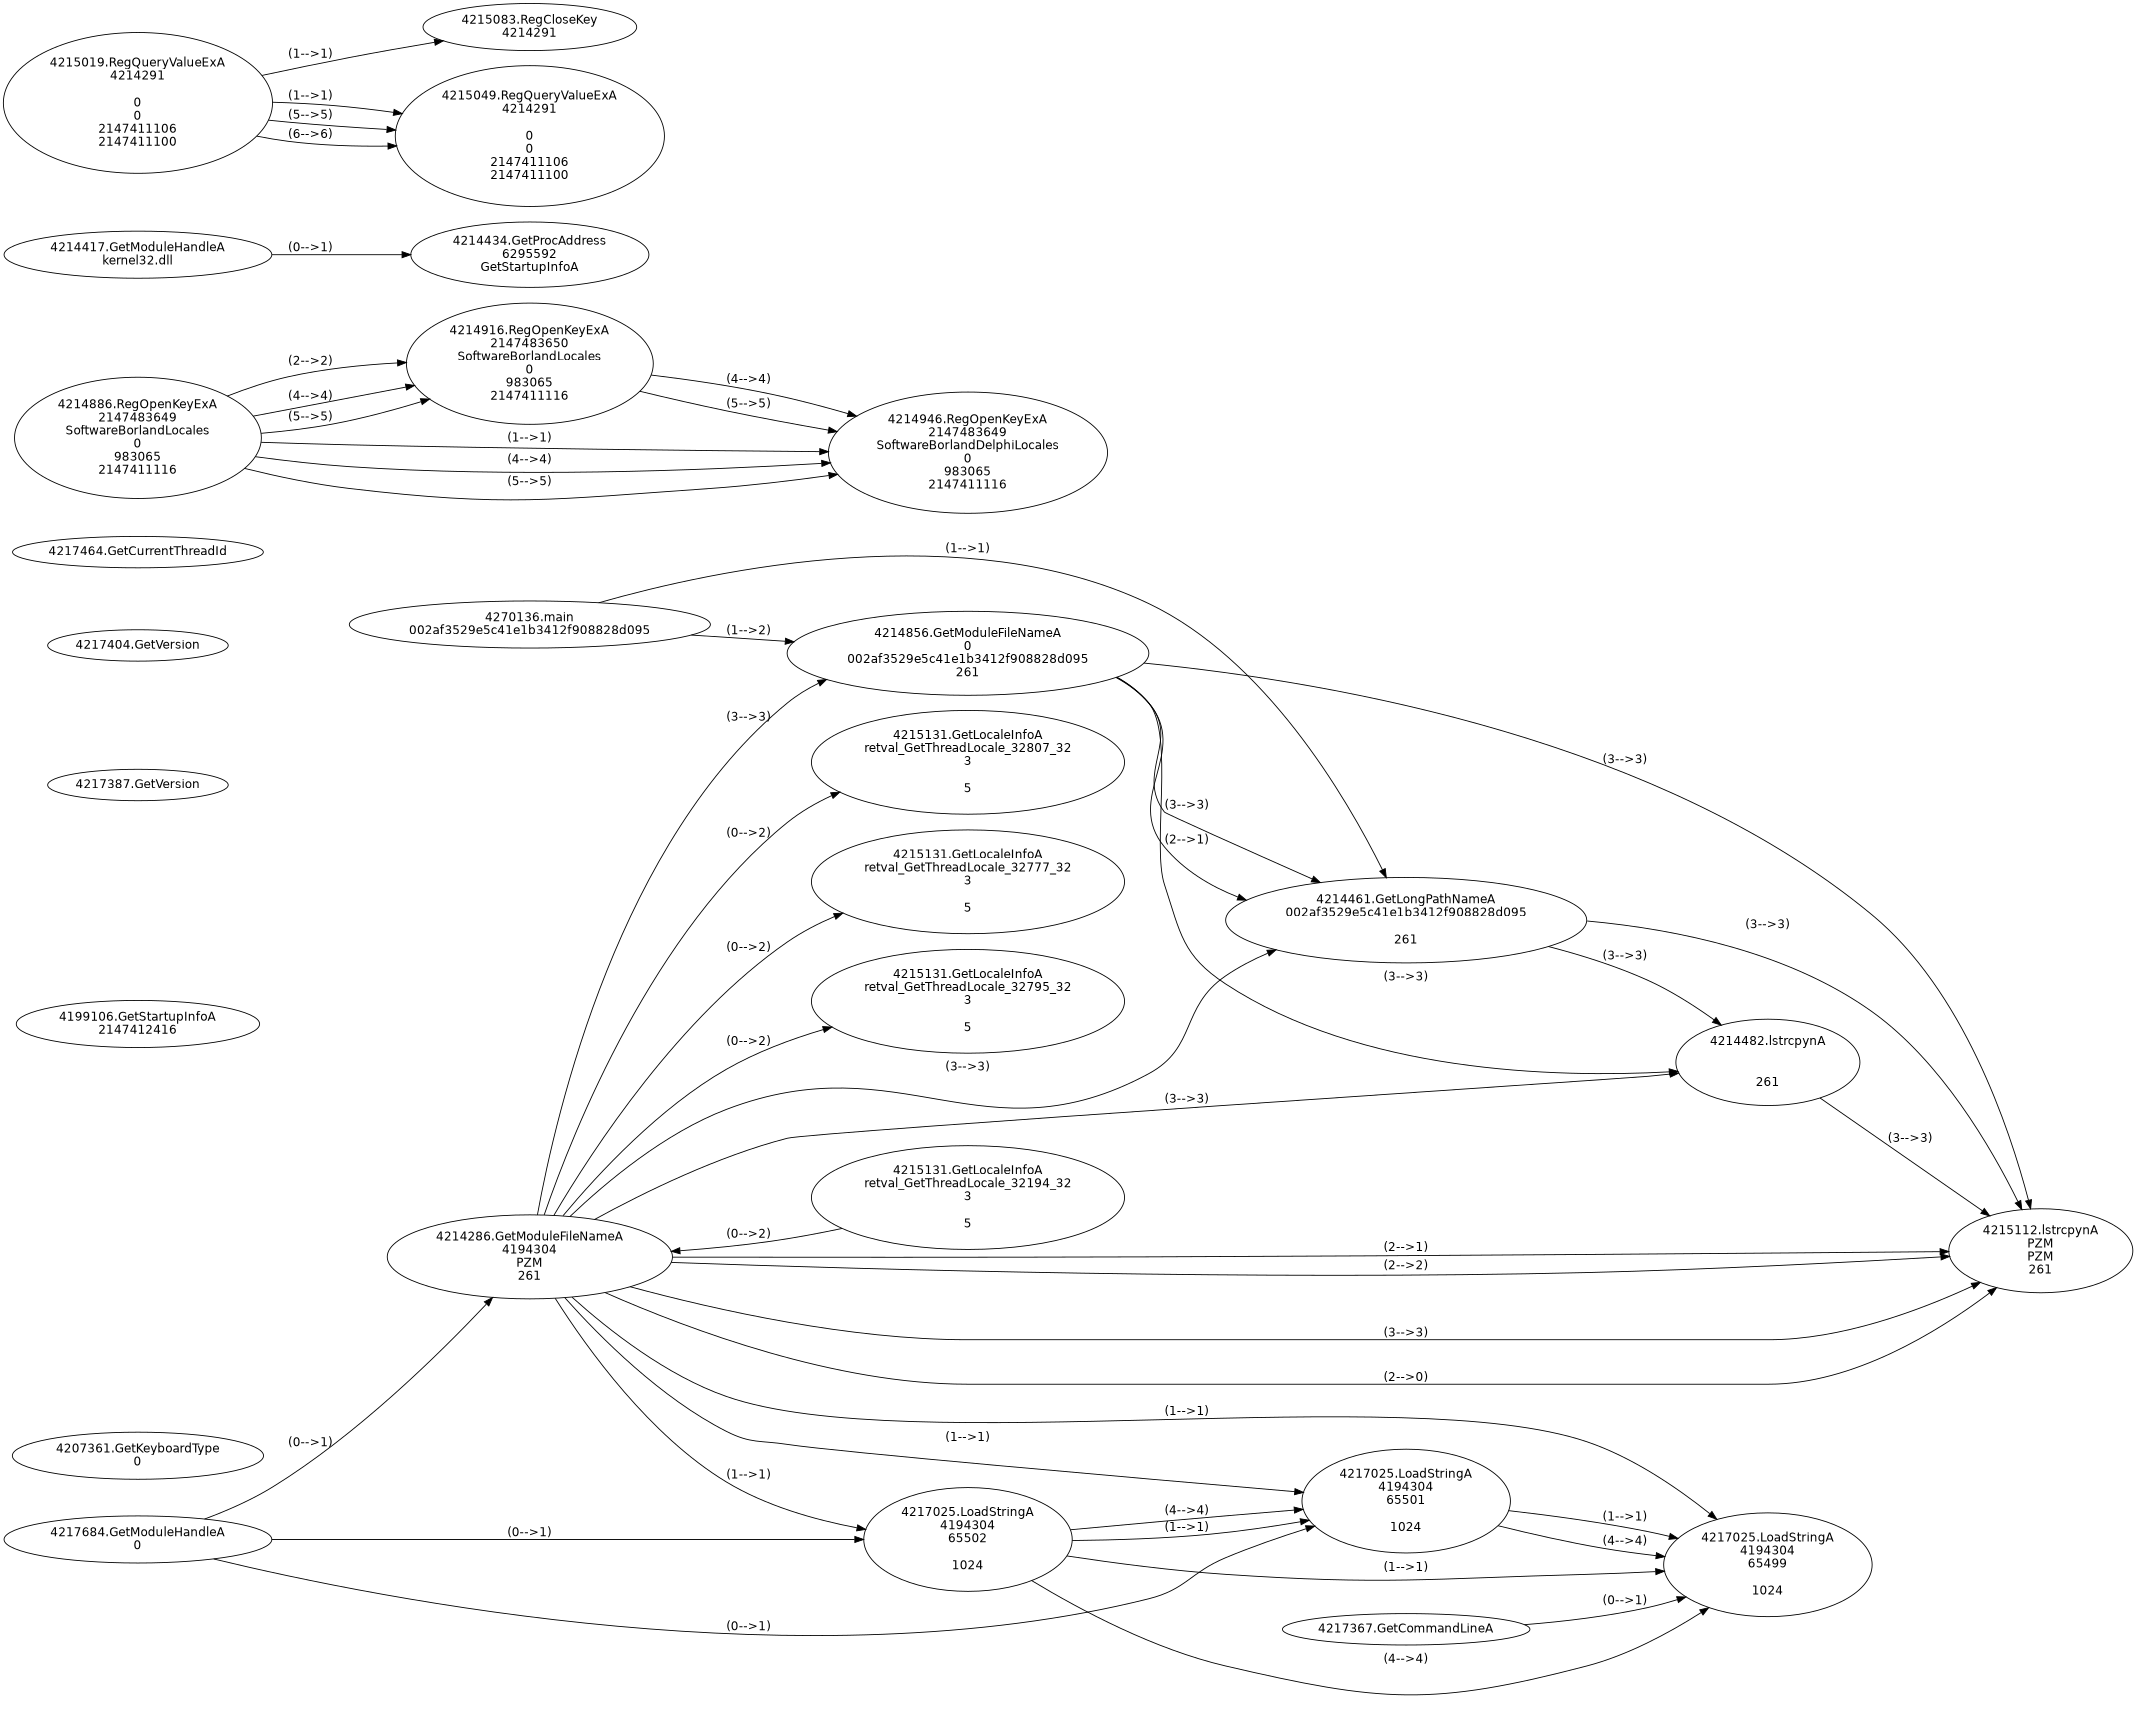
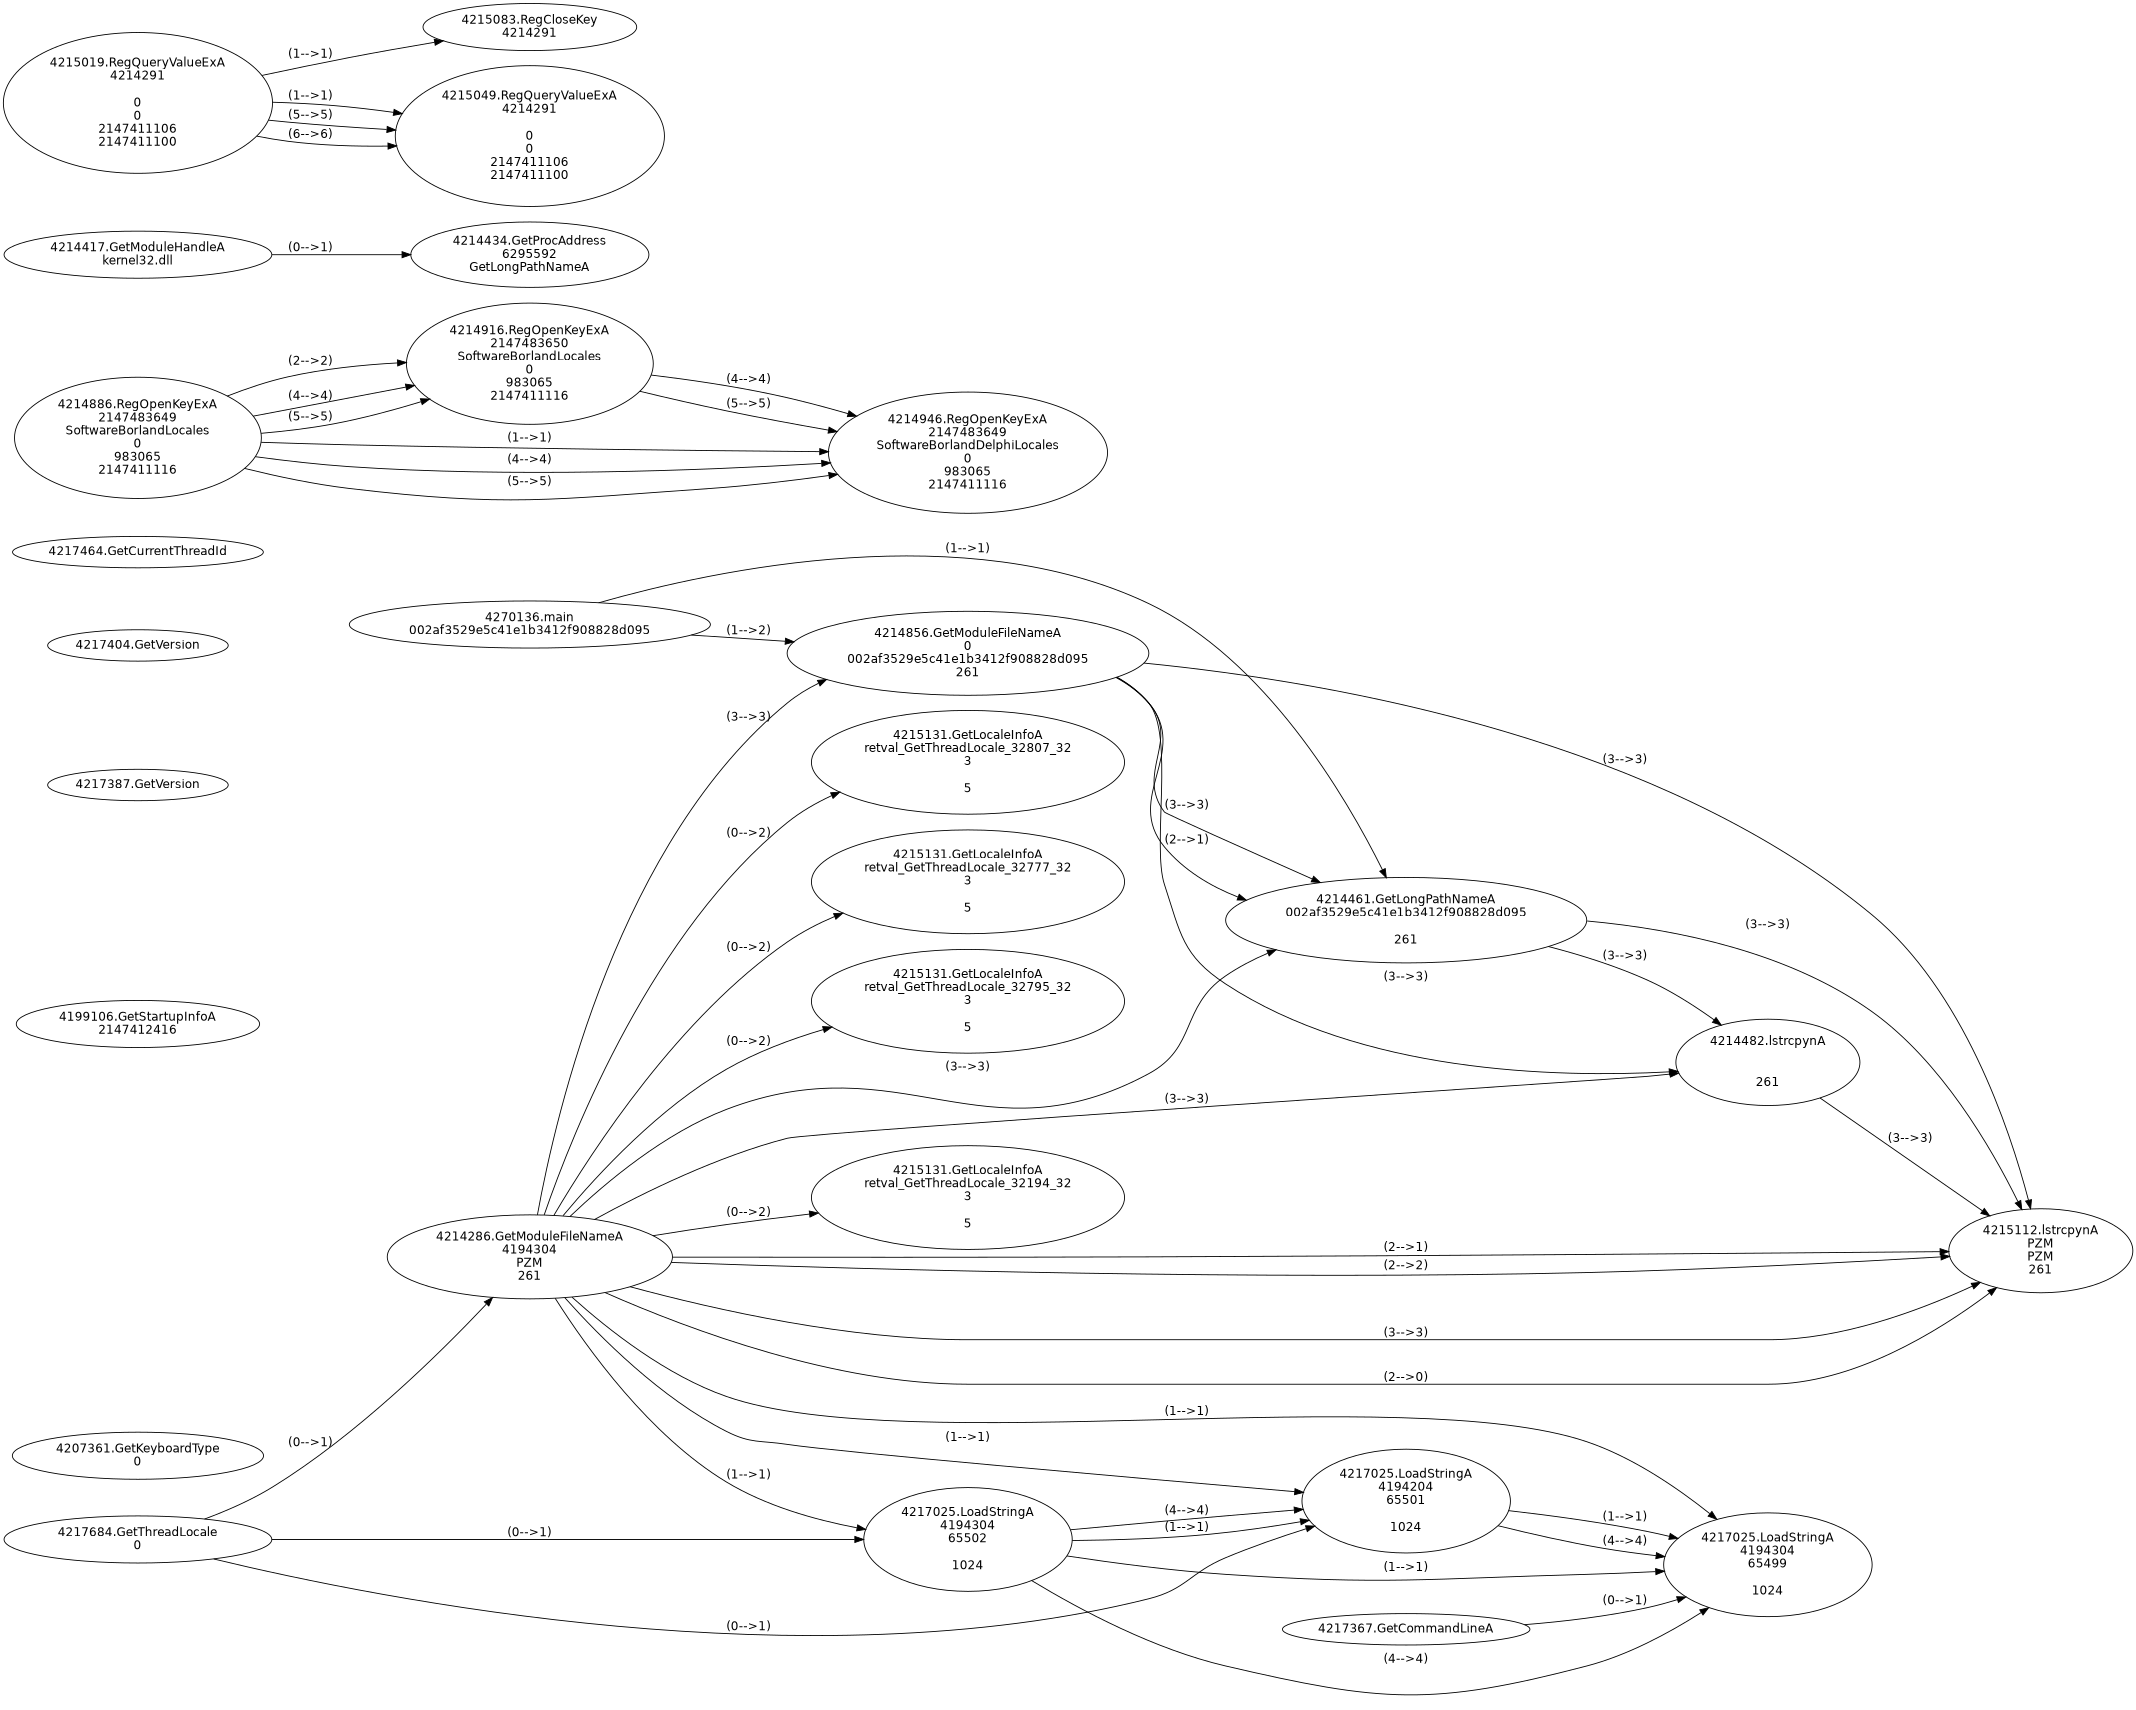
(530, 255) -> (530, 255)
(761, 1243) -> (731, 1224)
(1406, 1501) -> (1406, 1501)
(138, 1539) -> (138, 1539)
